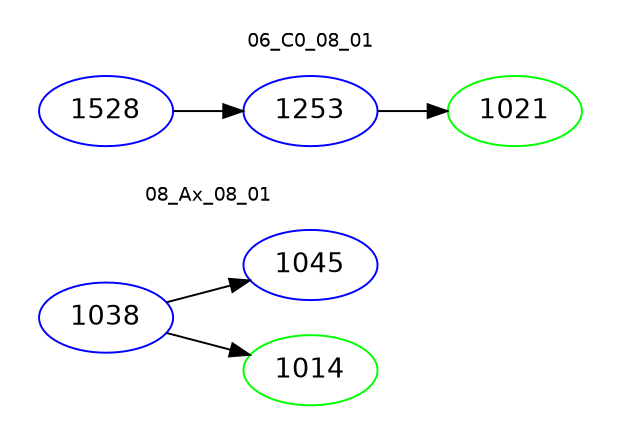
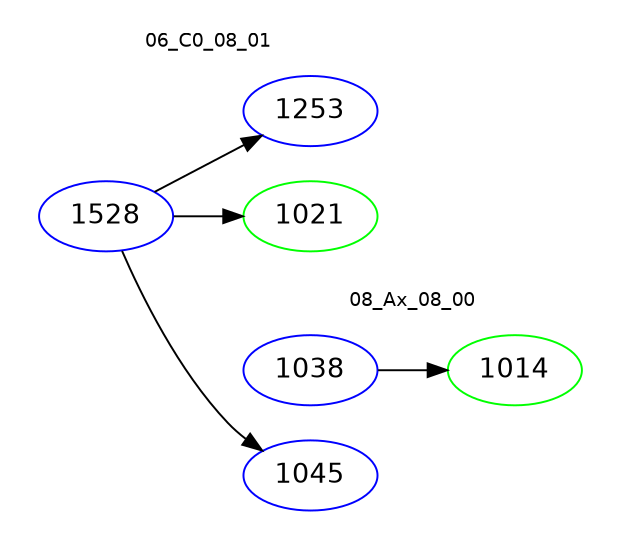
(403, 111) -> (198, 216)
(208, 196) -> (413, 301)
(199, 294) -> (174, 352)
